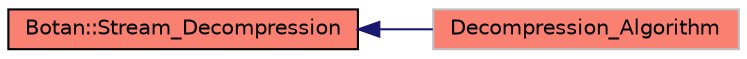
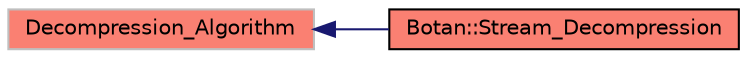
(406, 29) -> (362, 29)
